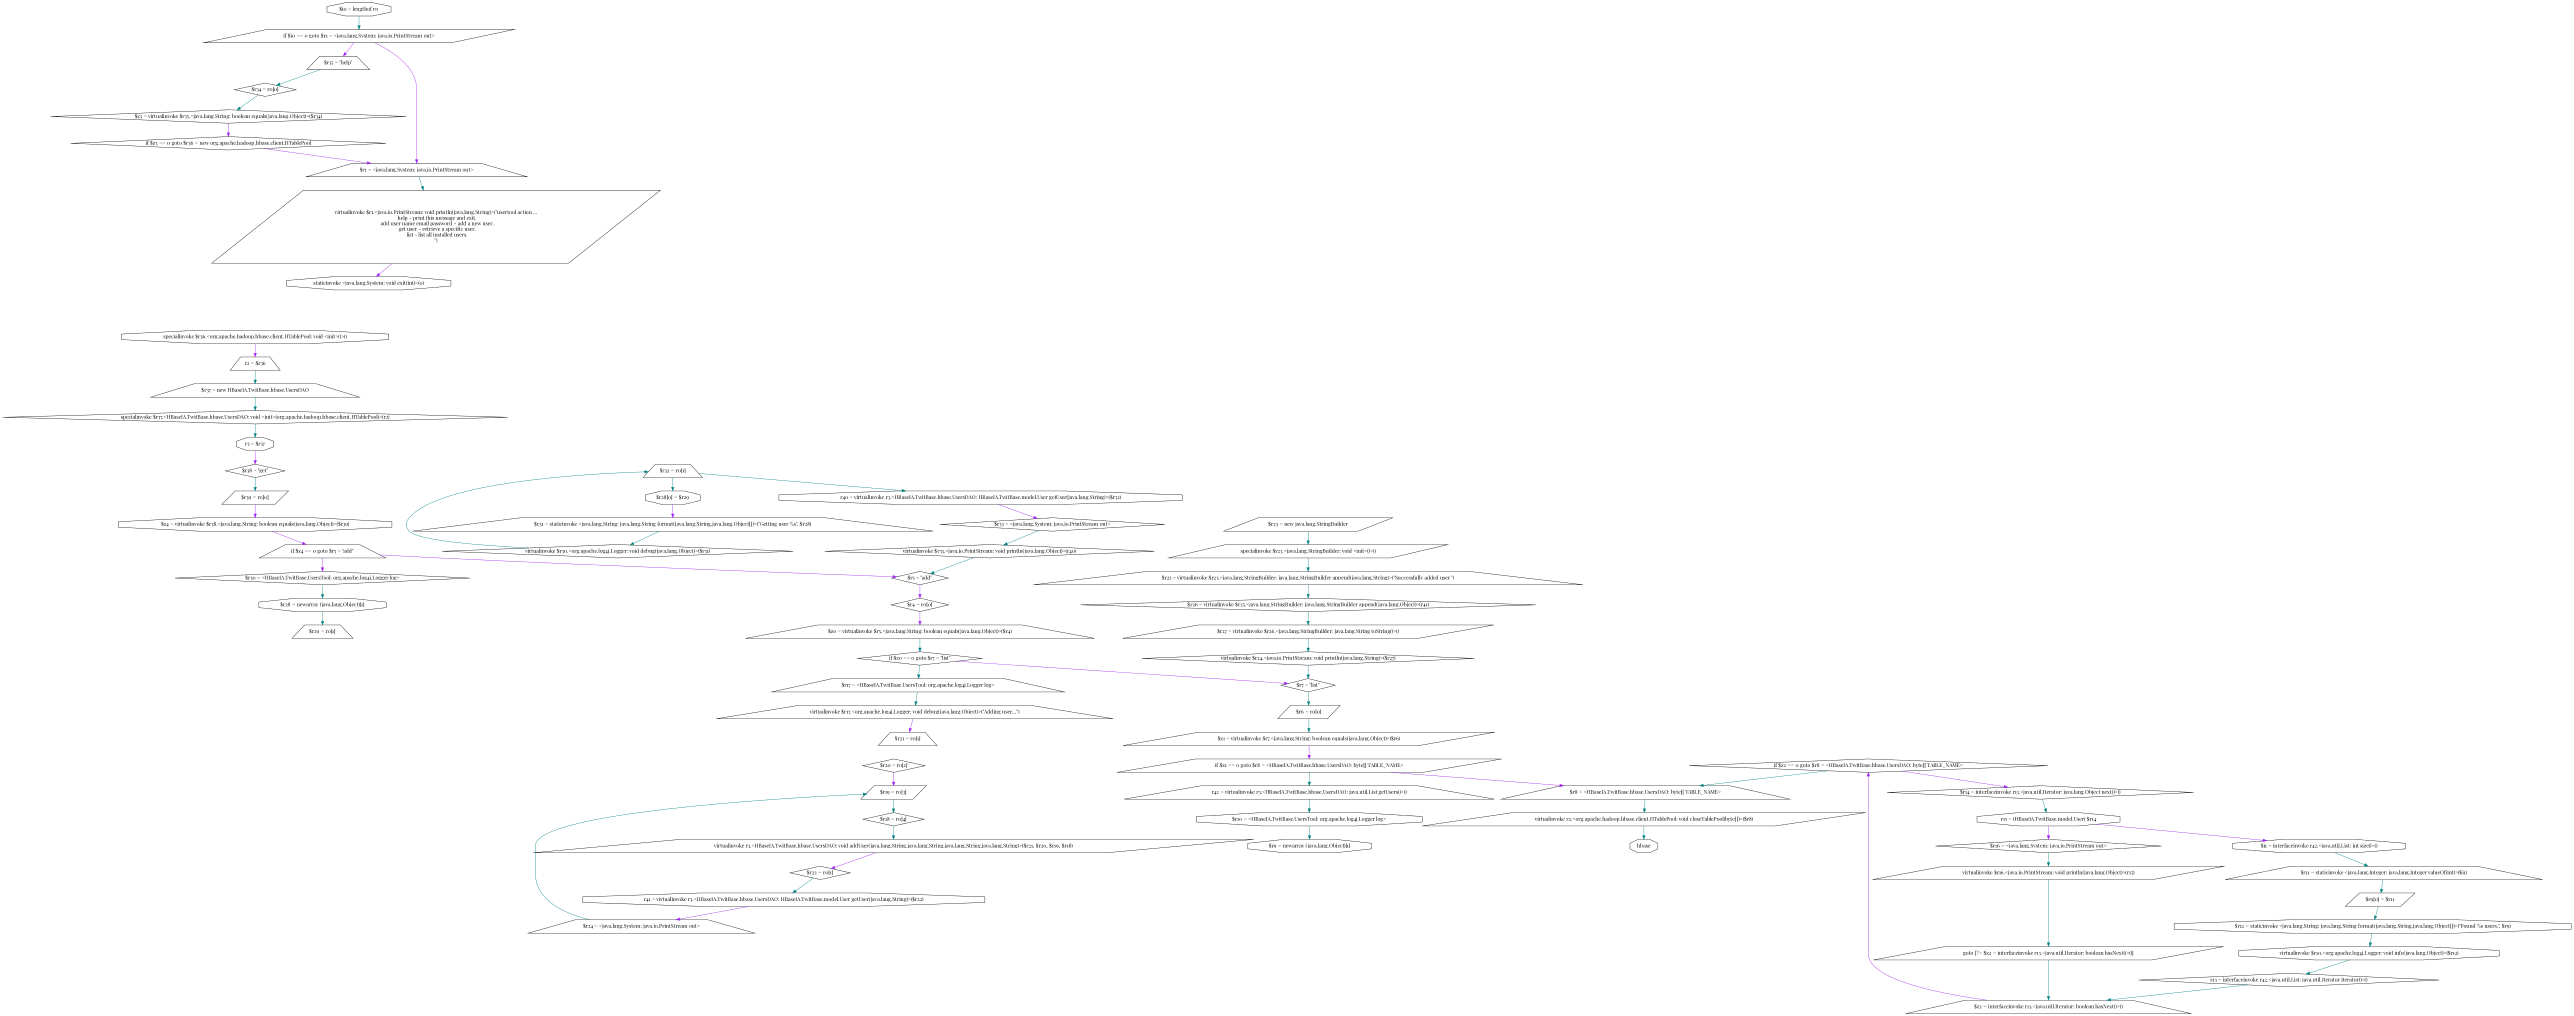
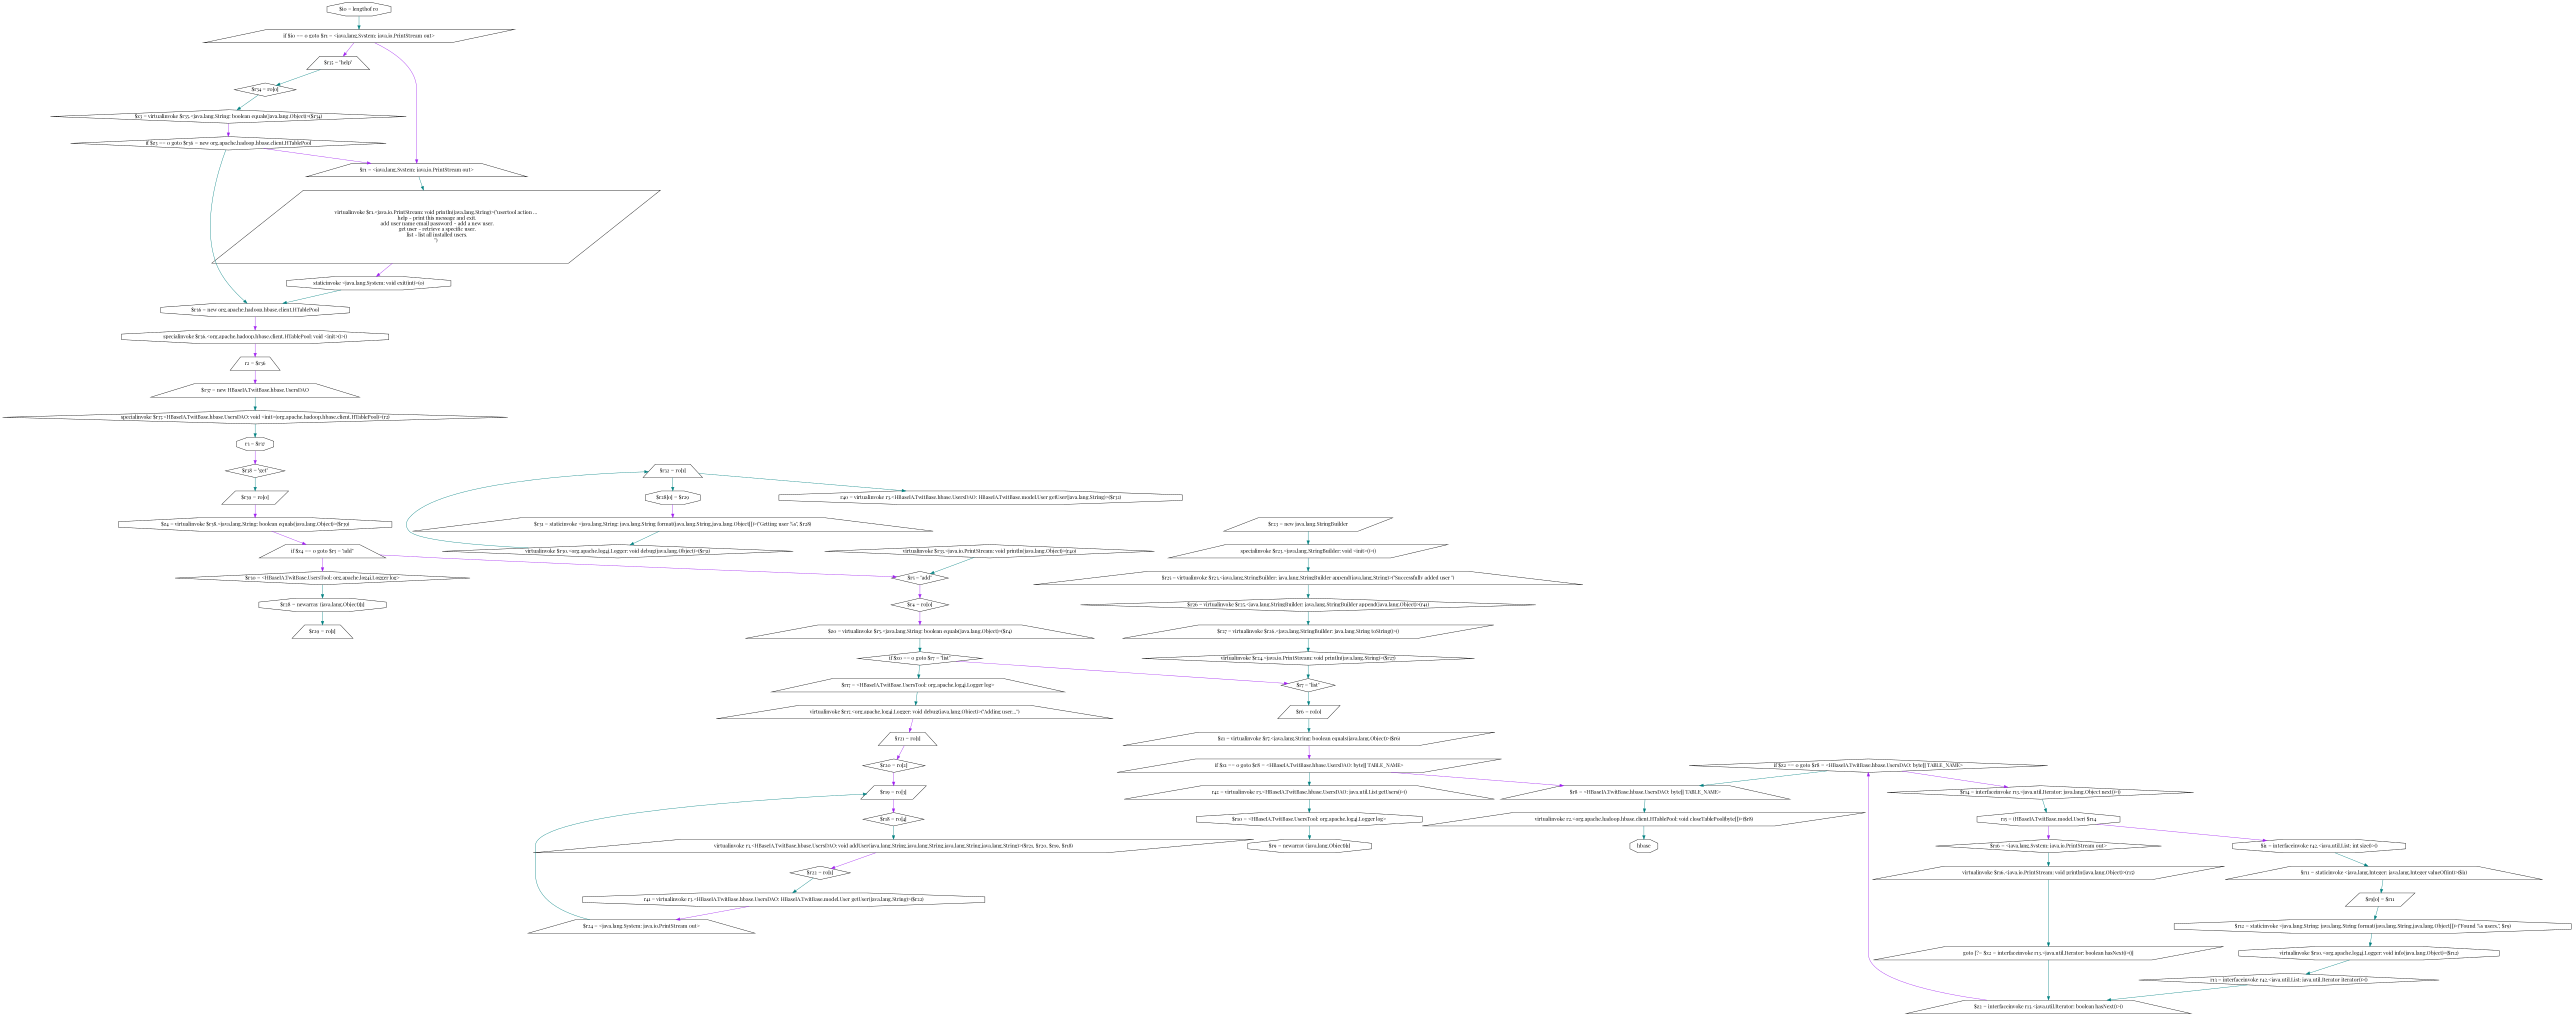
none -> (255, 310)
(255, 375) -> (255, 375)
(1052, 524) -> none
none -> (902, 751)
(894, 804) -> (894, 804)
